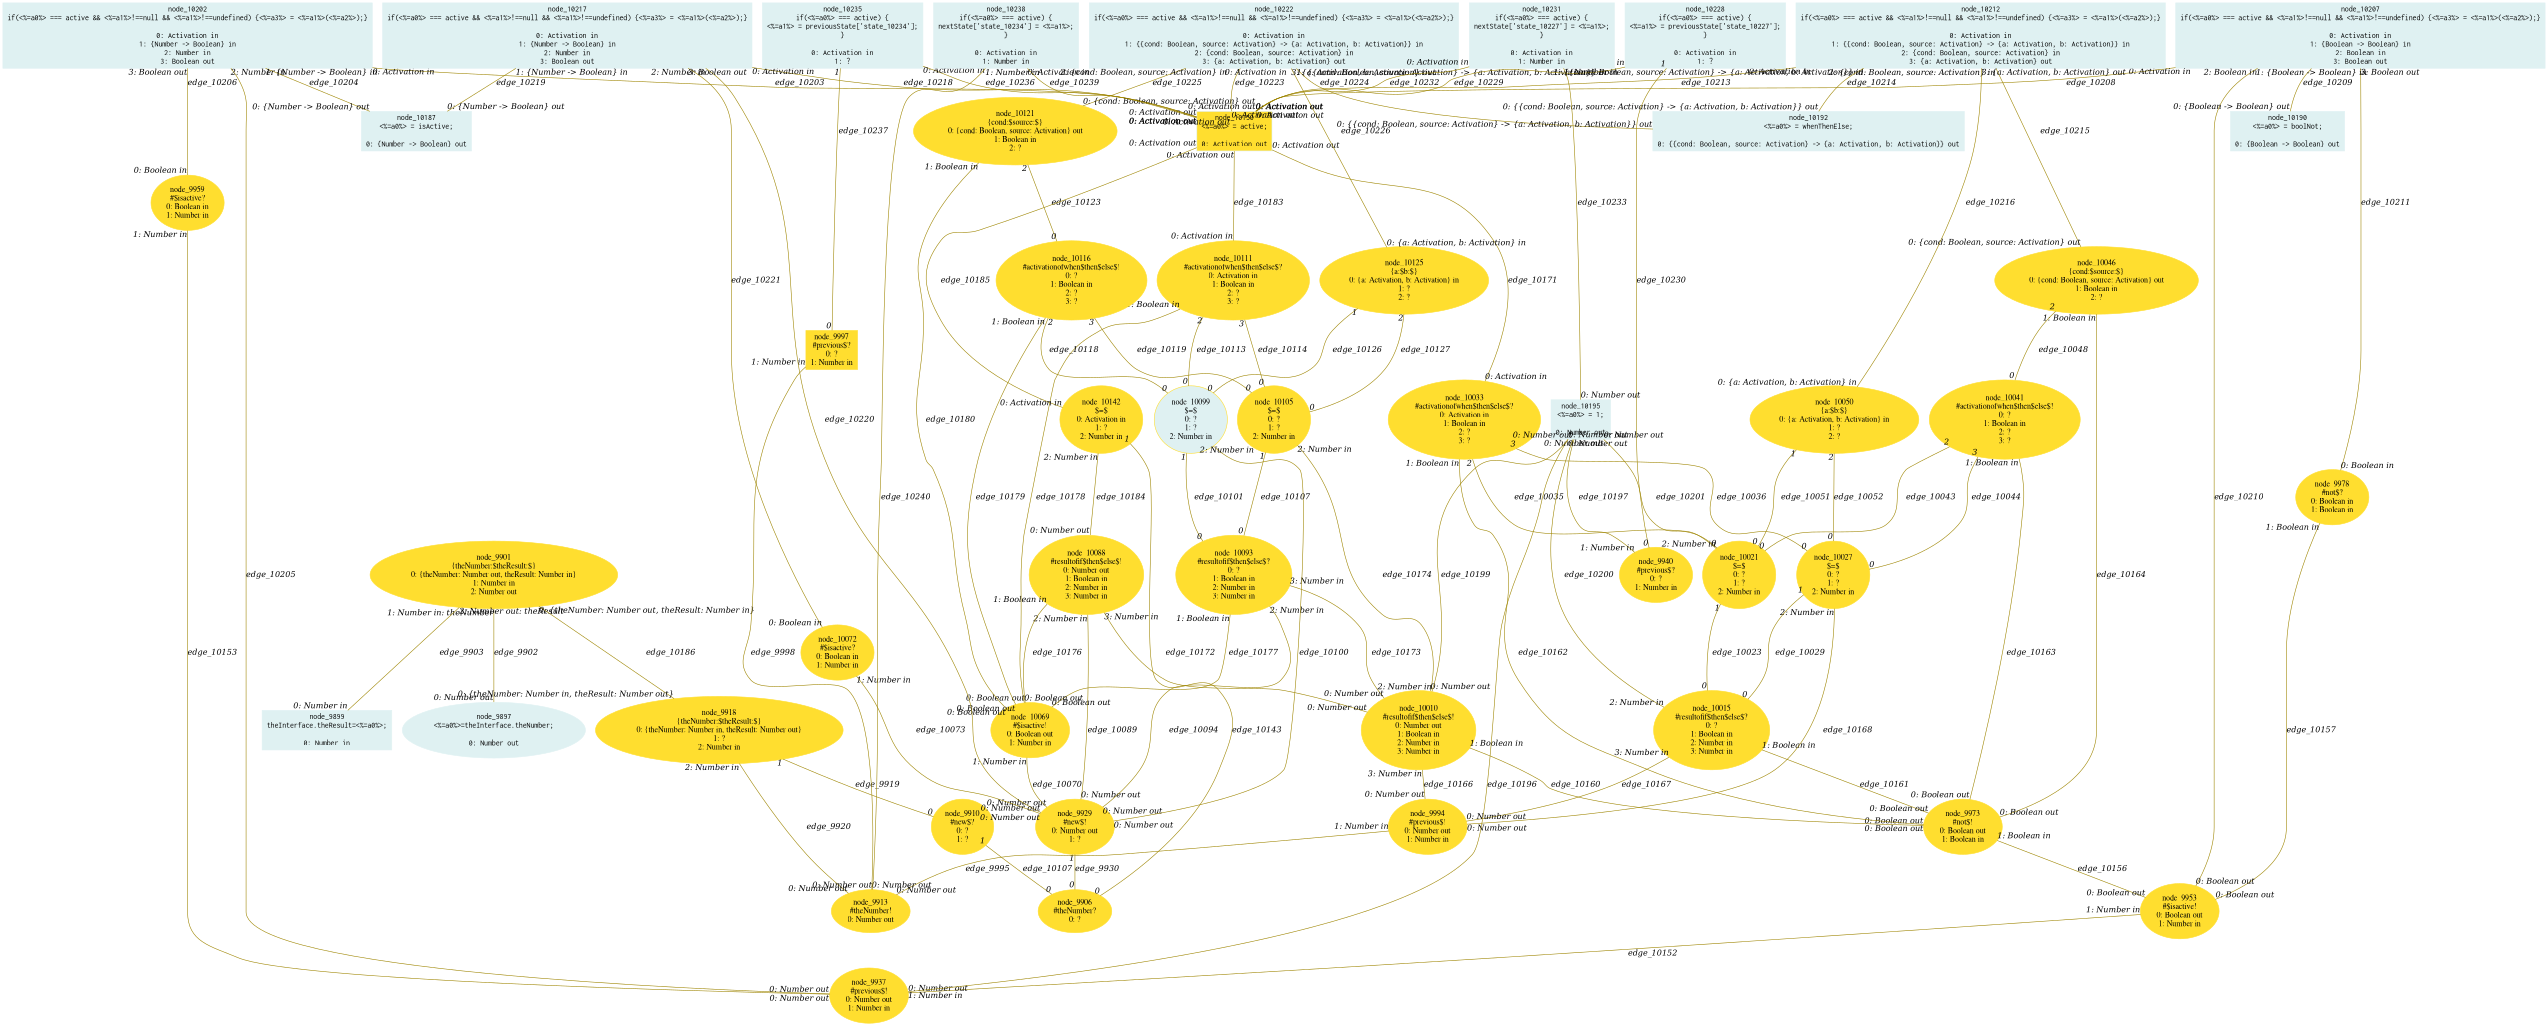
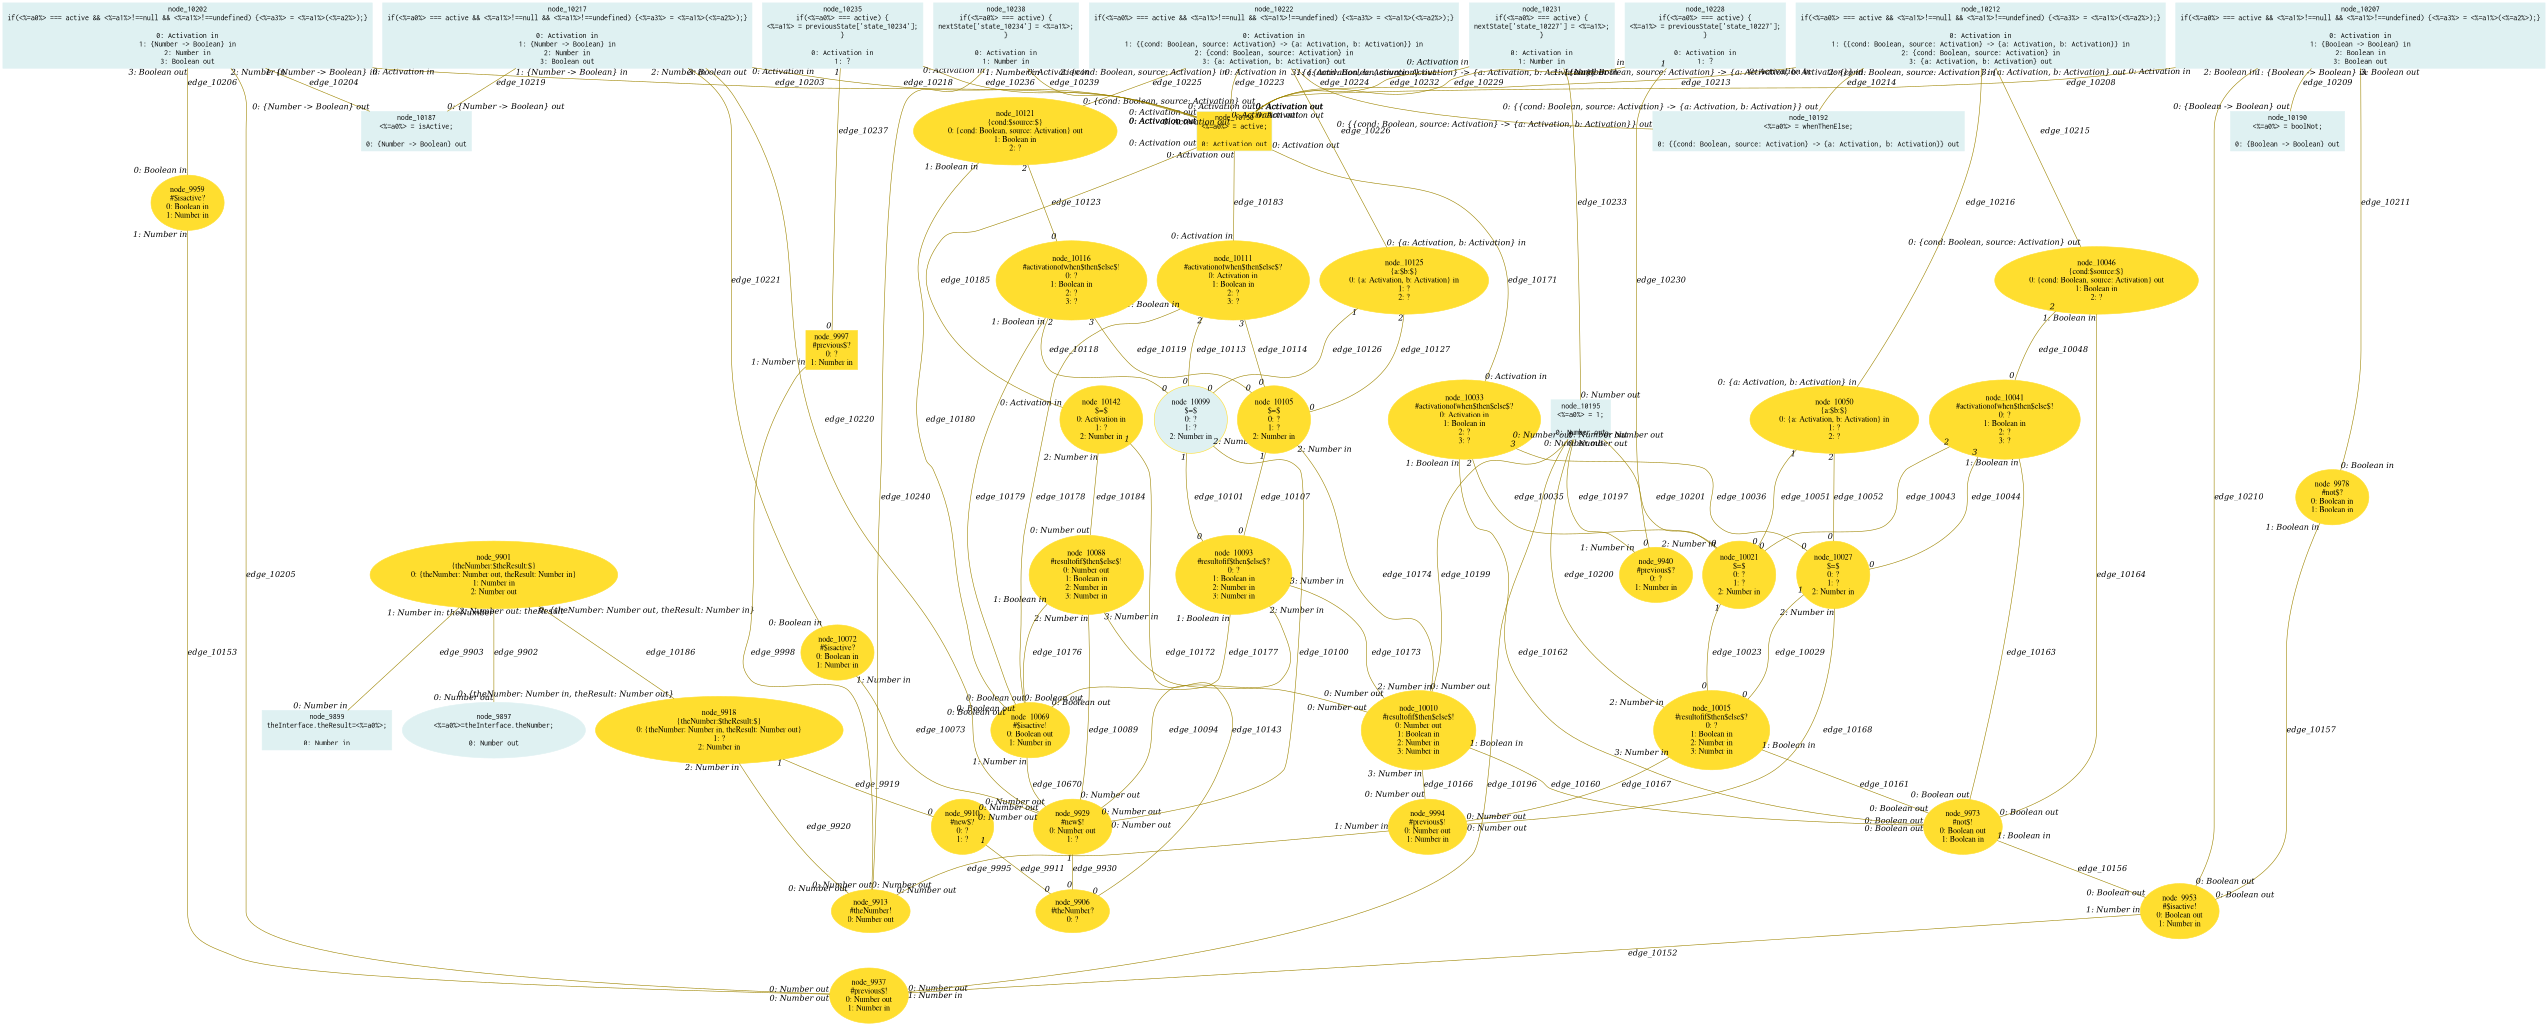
(1057, 785) -> (1057, 785)
(1048, 869) -> (1043, 869)
